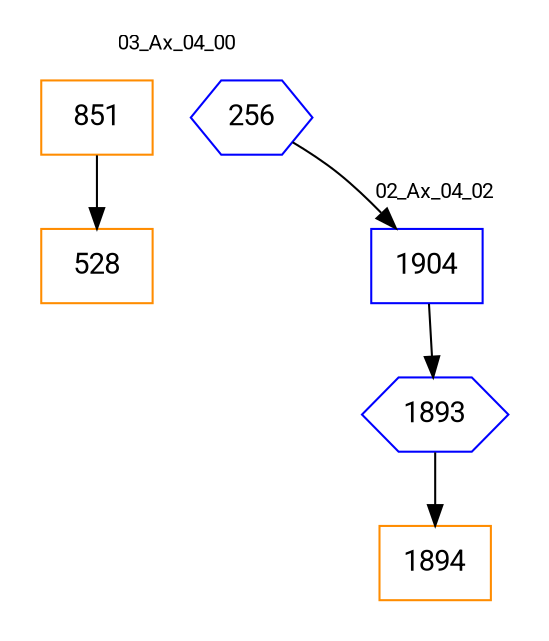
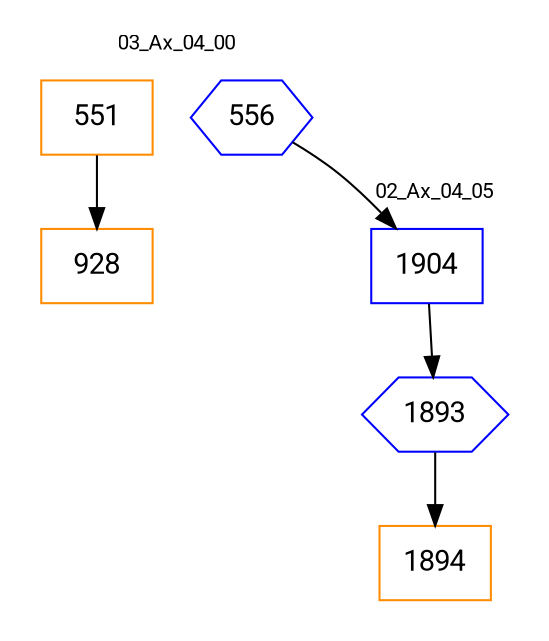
(97, 118) -> (97, 118)
(252, 118) -> (252, 118)
(435, 193) -> (435, 193)
(97, 266) -> (97, 266)
